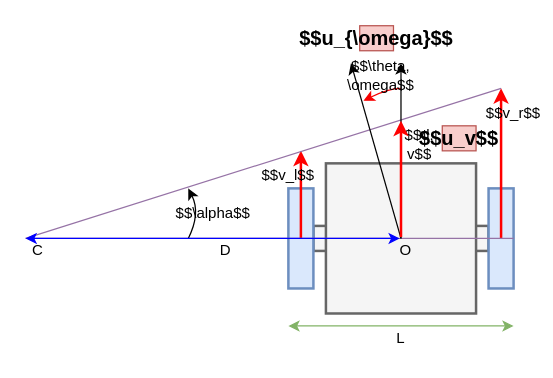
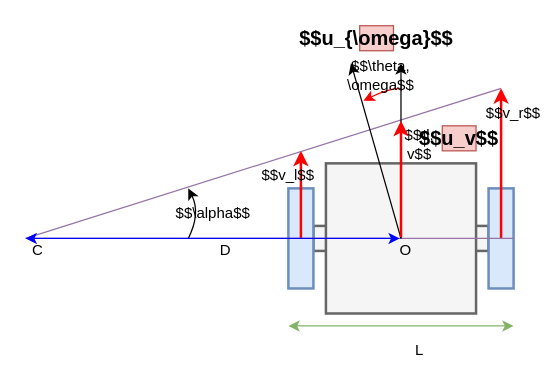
(401, 338) -> (419, 351)
